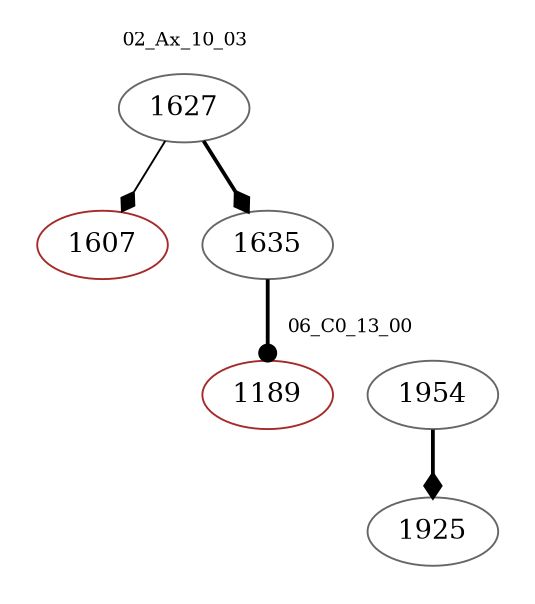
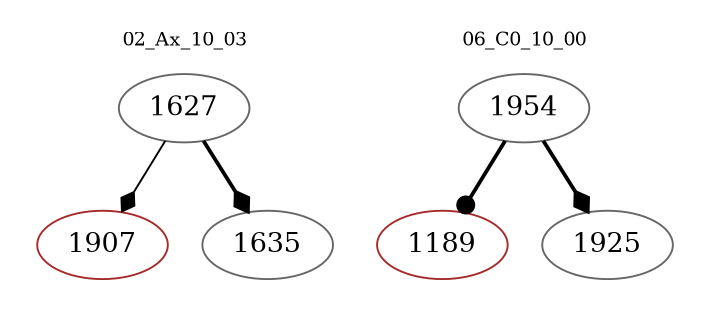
(103, 245) -> (103, 245)
(268, 322) -> (487, 170)
(350, 328) -> (525, 41)
